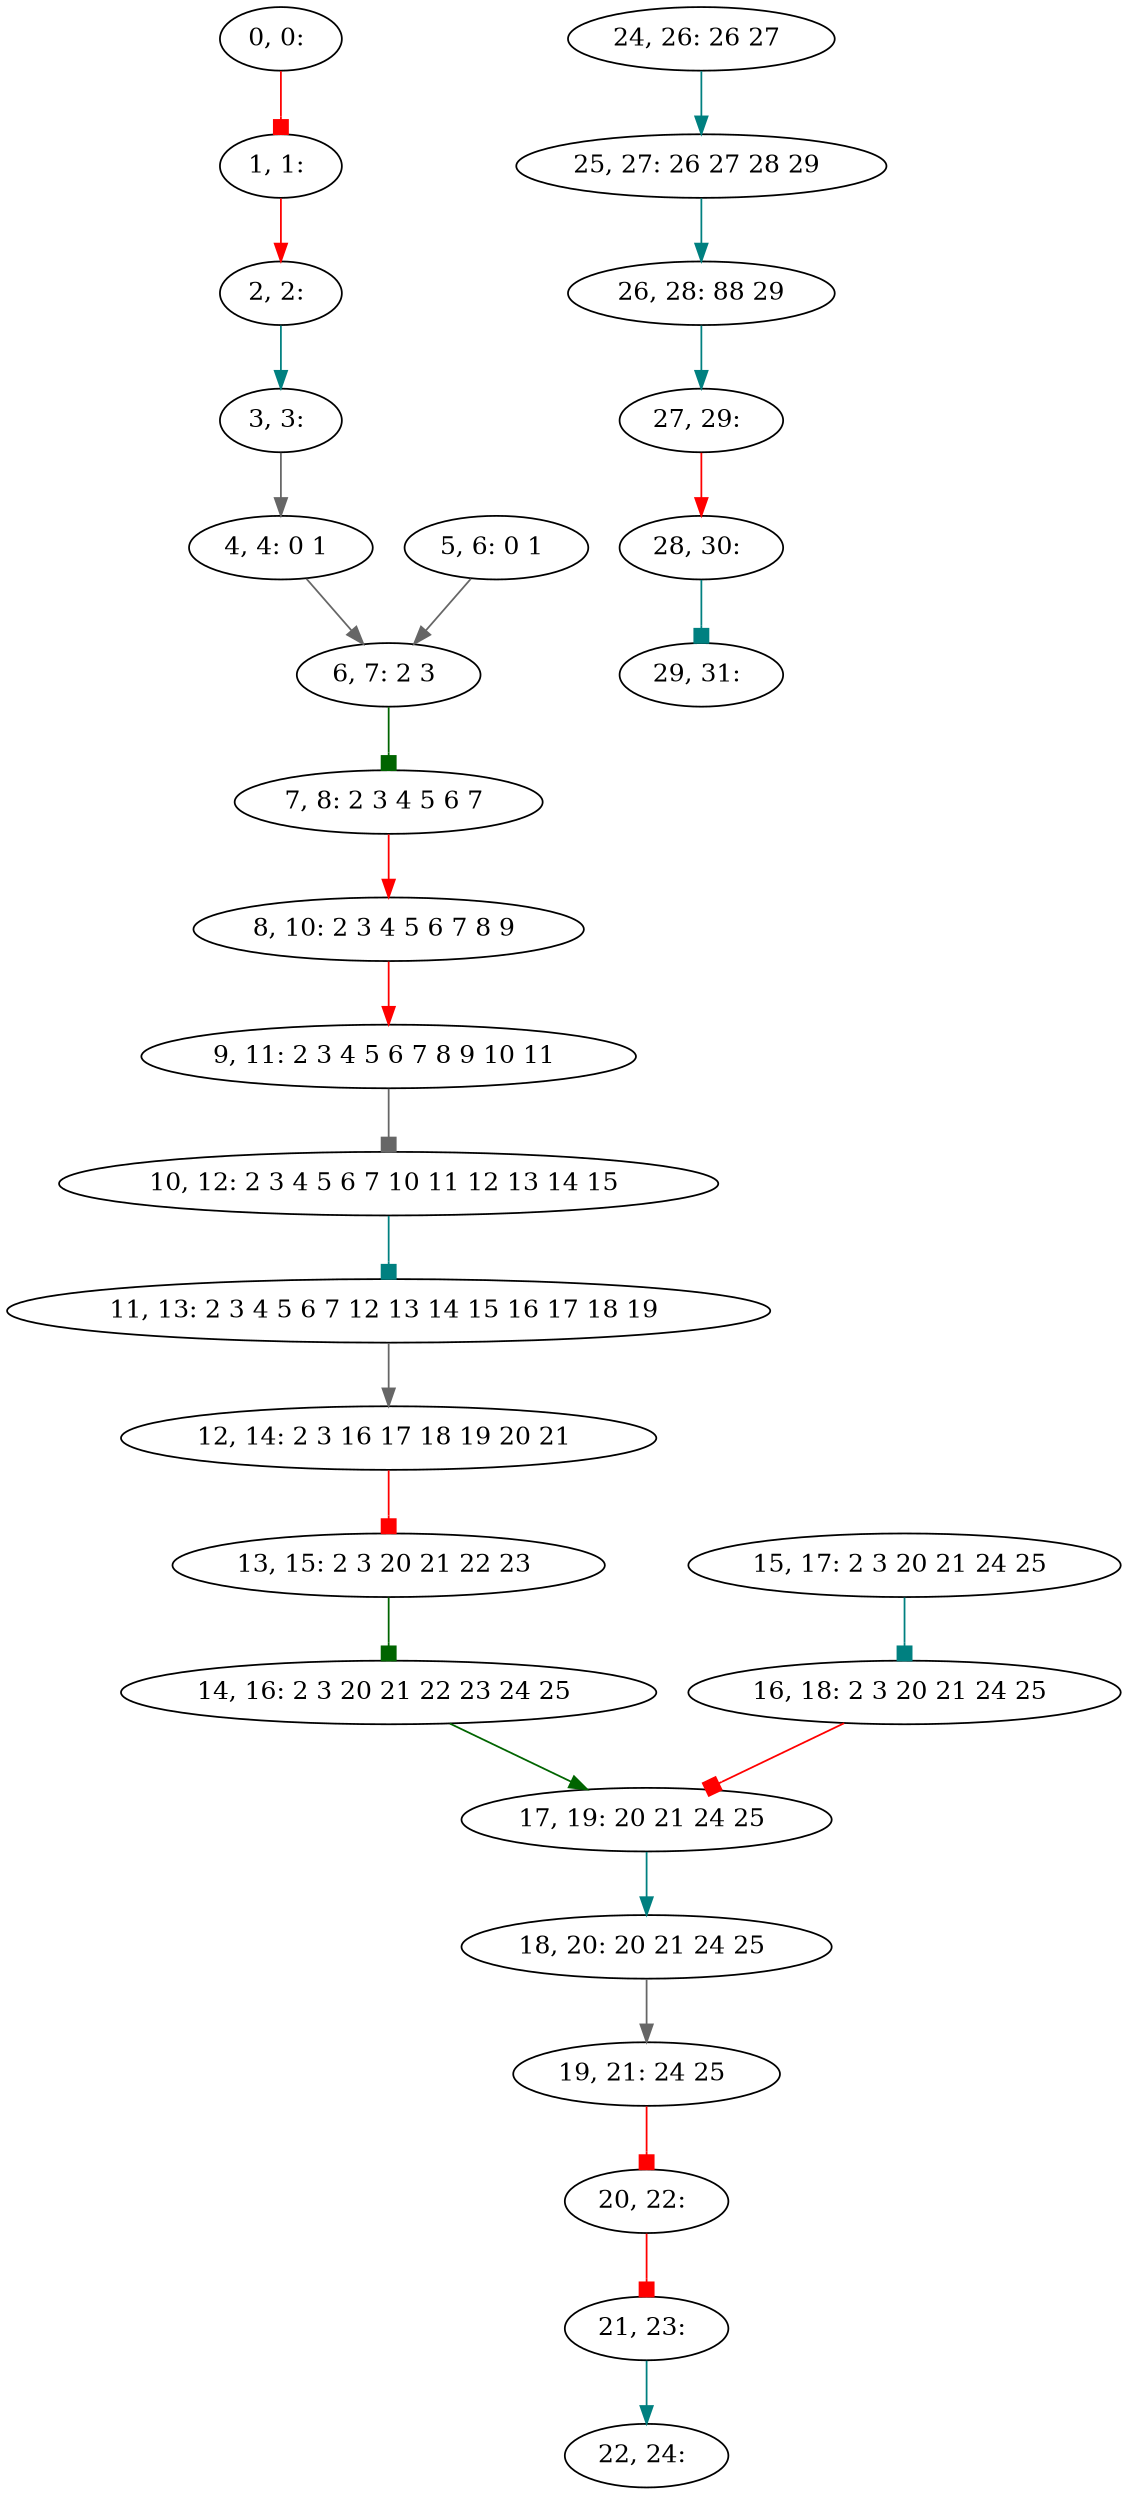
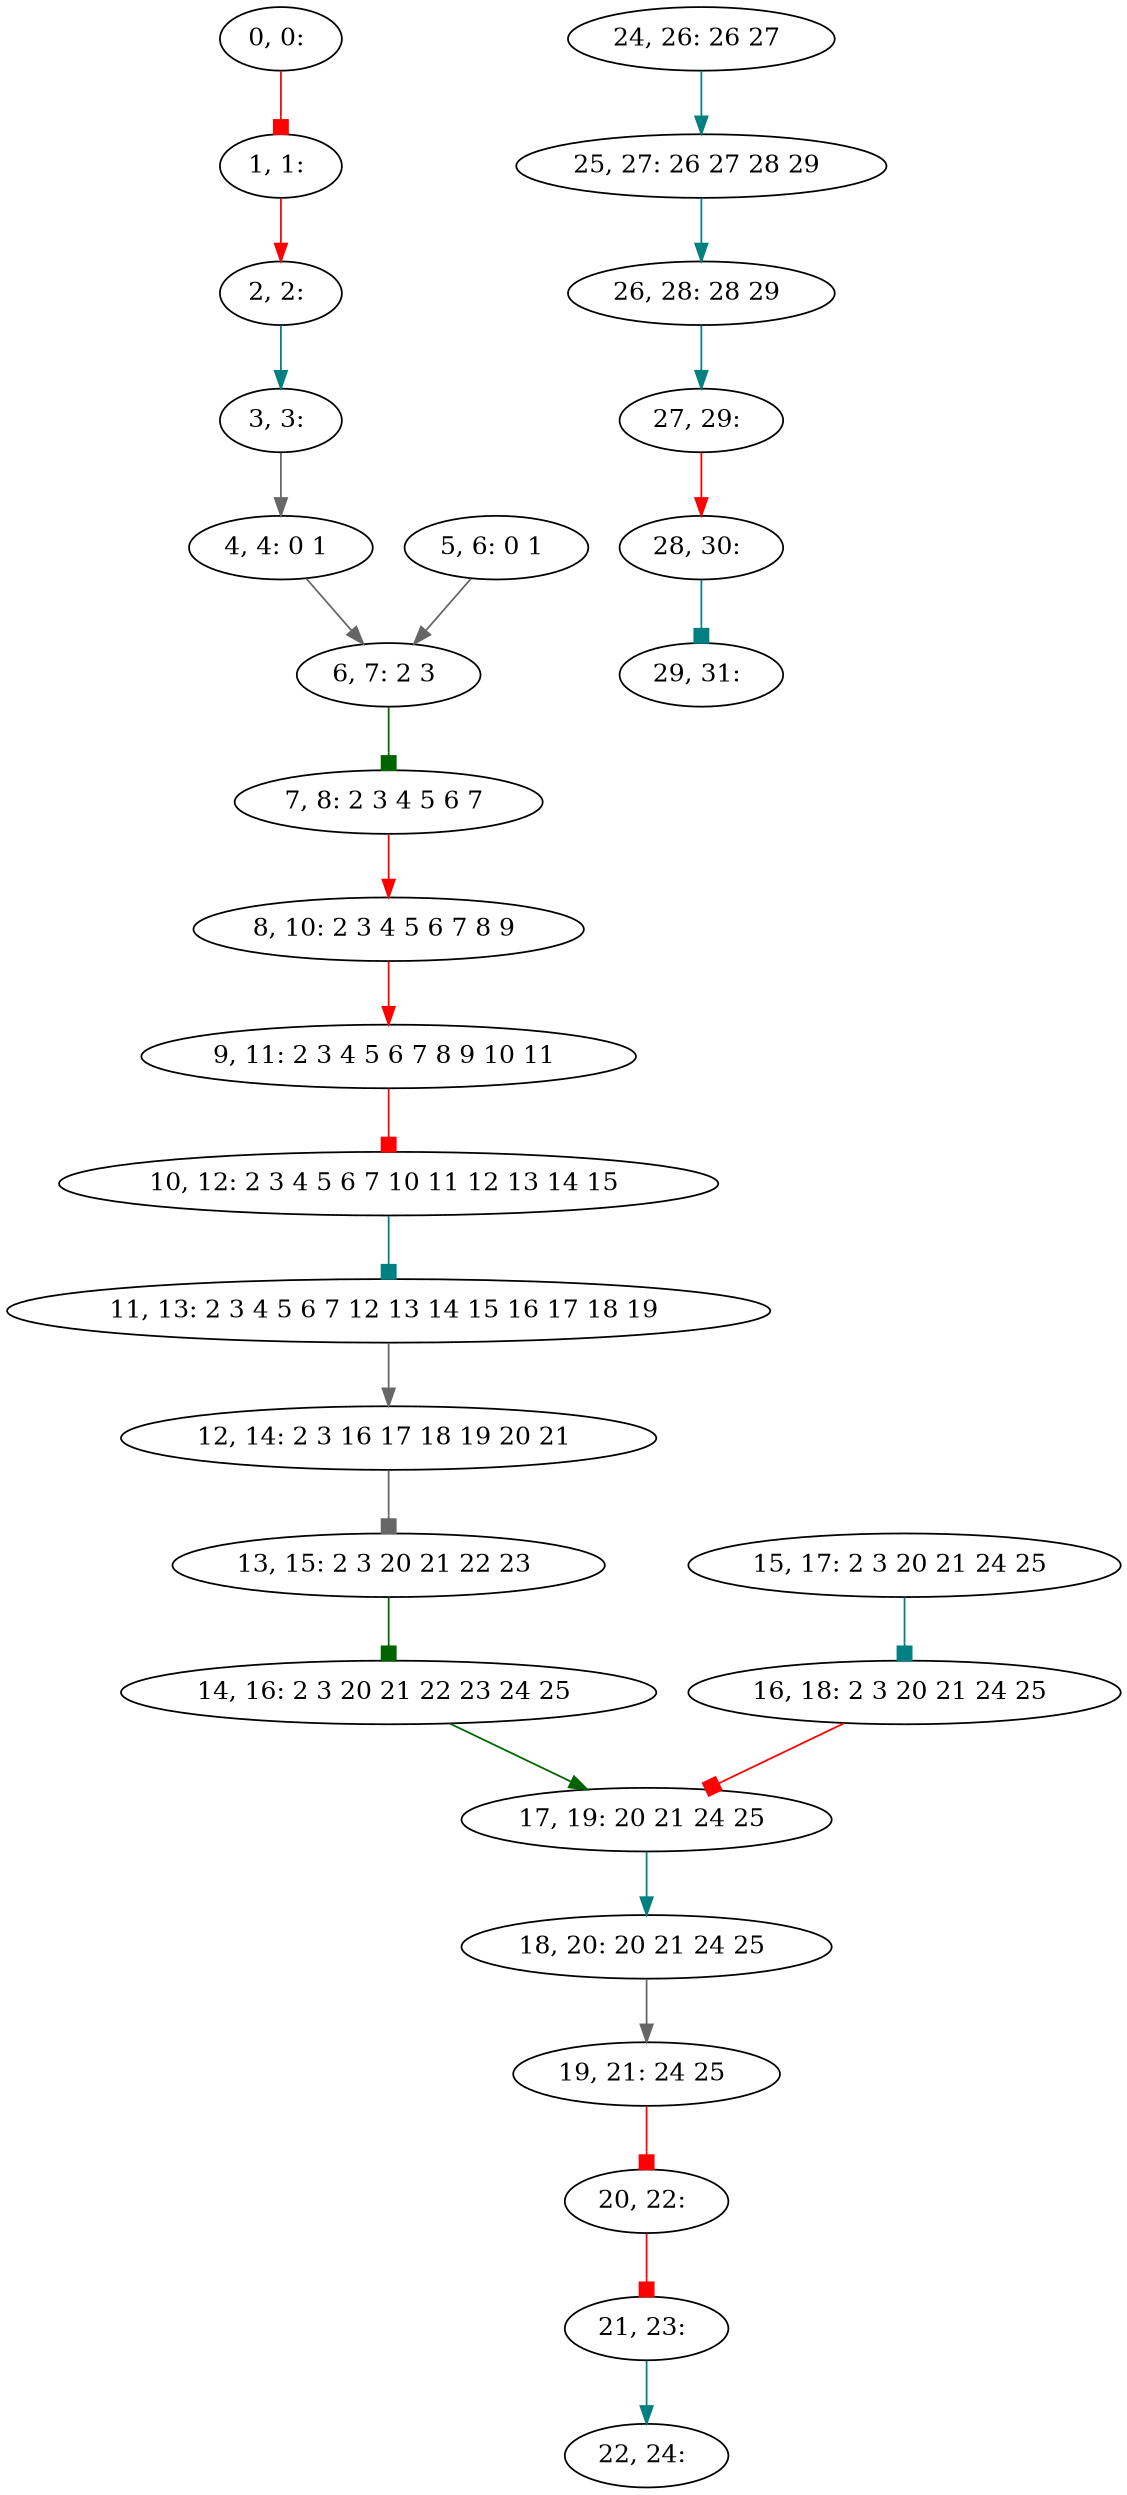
(701, 293) -> (701, 293)
(389, 1111) -> (389, 1111)
(389, 1493) -> (389, 1493)
